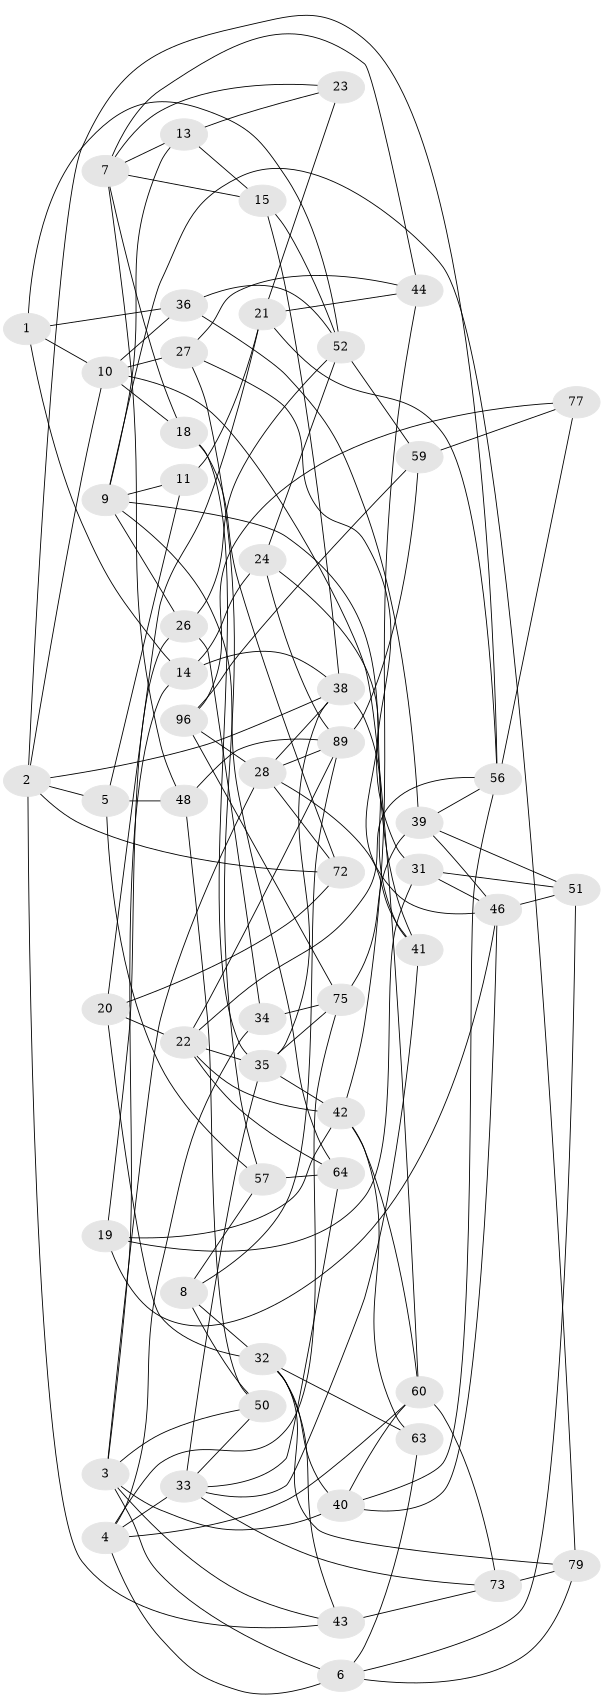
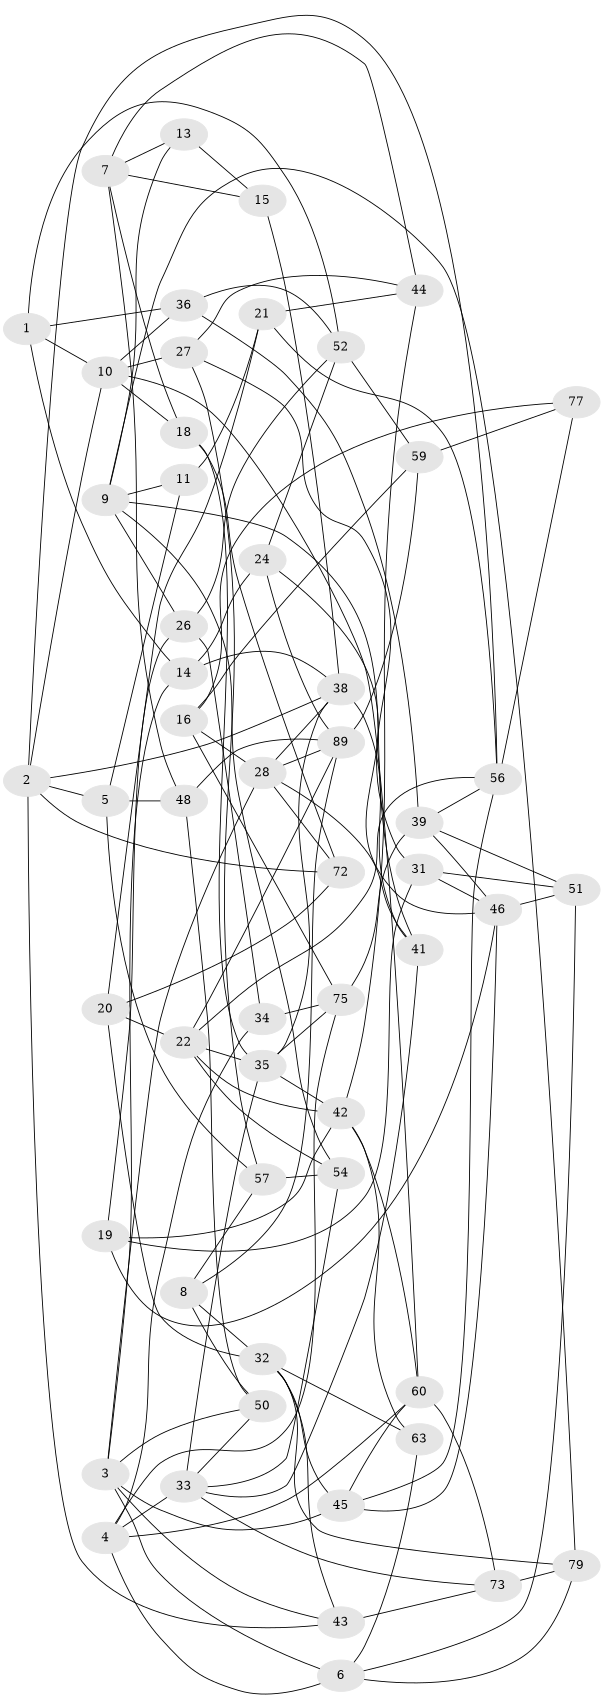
(341, 87) -> none
(307, 268) -> none
(184, 721) -> (184, 721)
(341, 1173) -> (341, 1173)
(341, 1506) -> (341, 1506)
